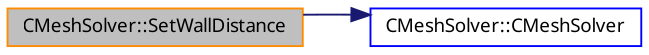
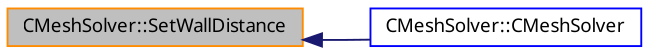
(327, 15) -> (346, 40)
